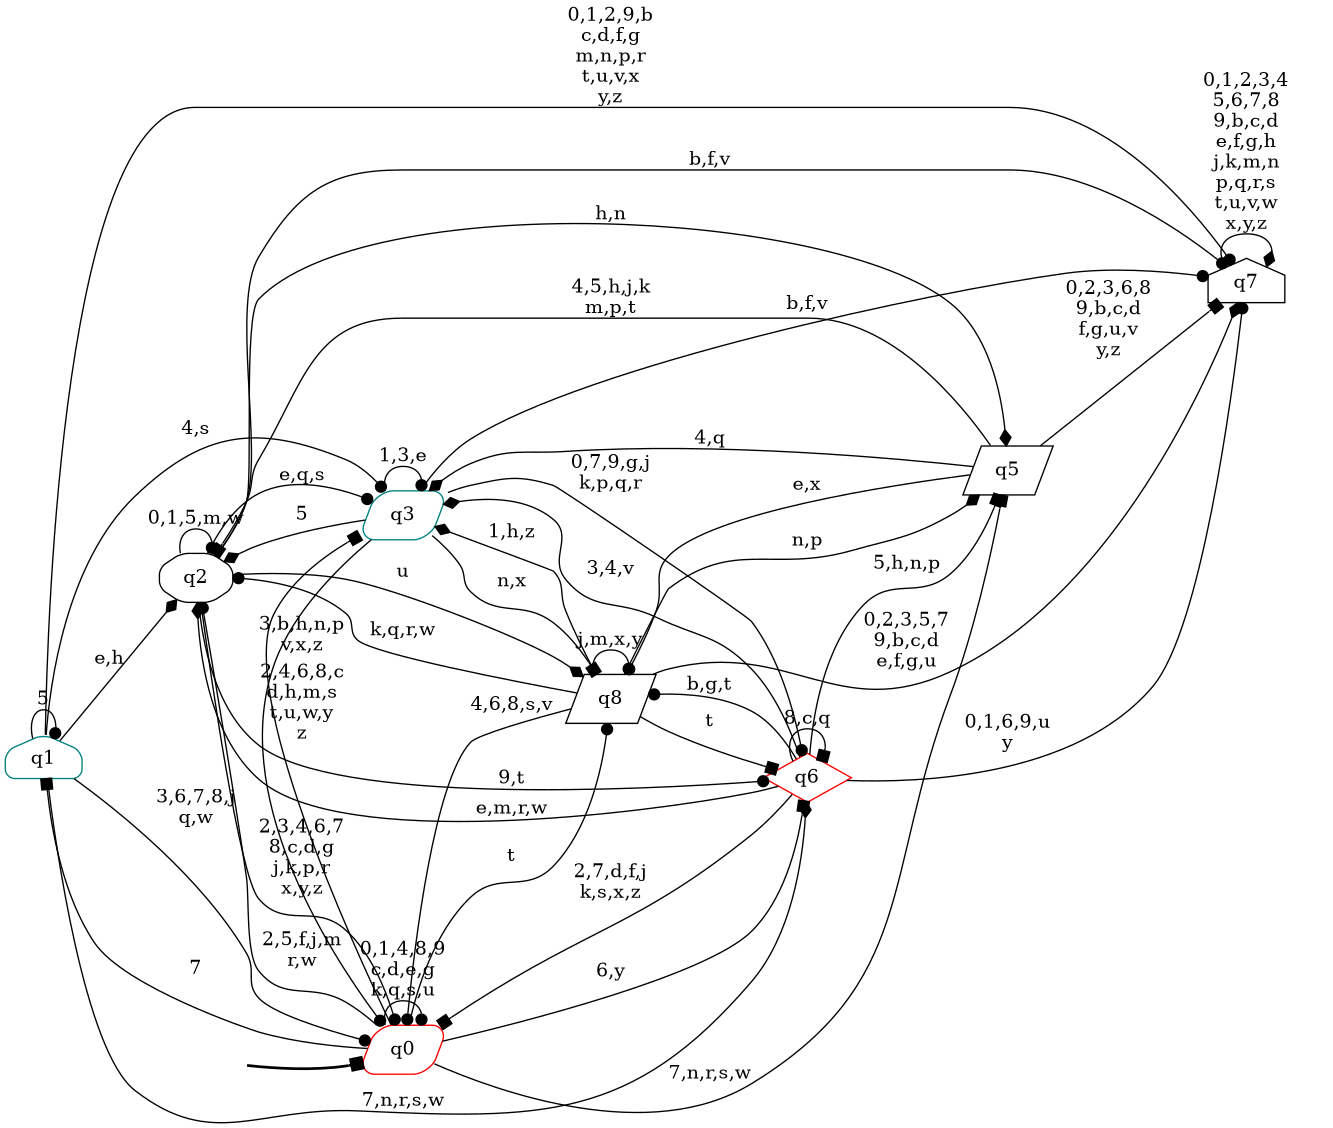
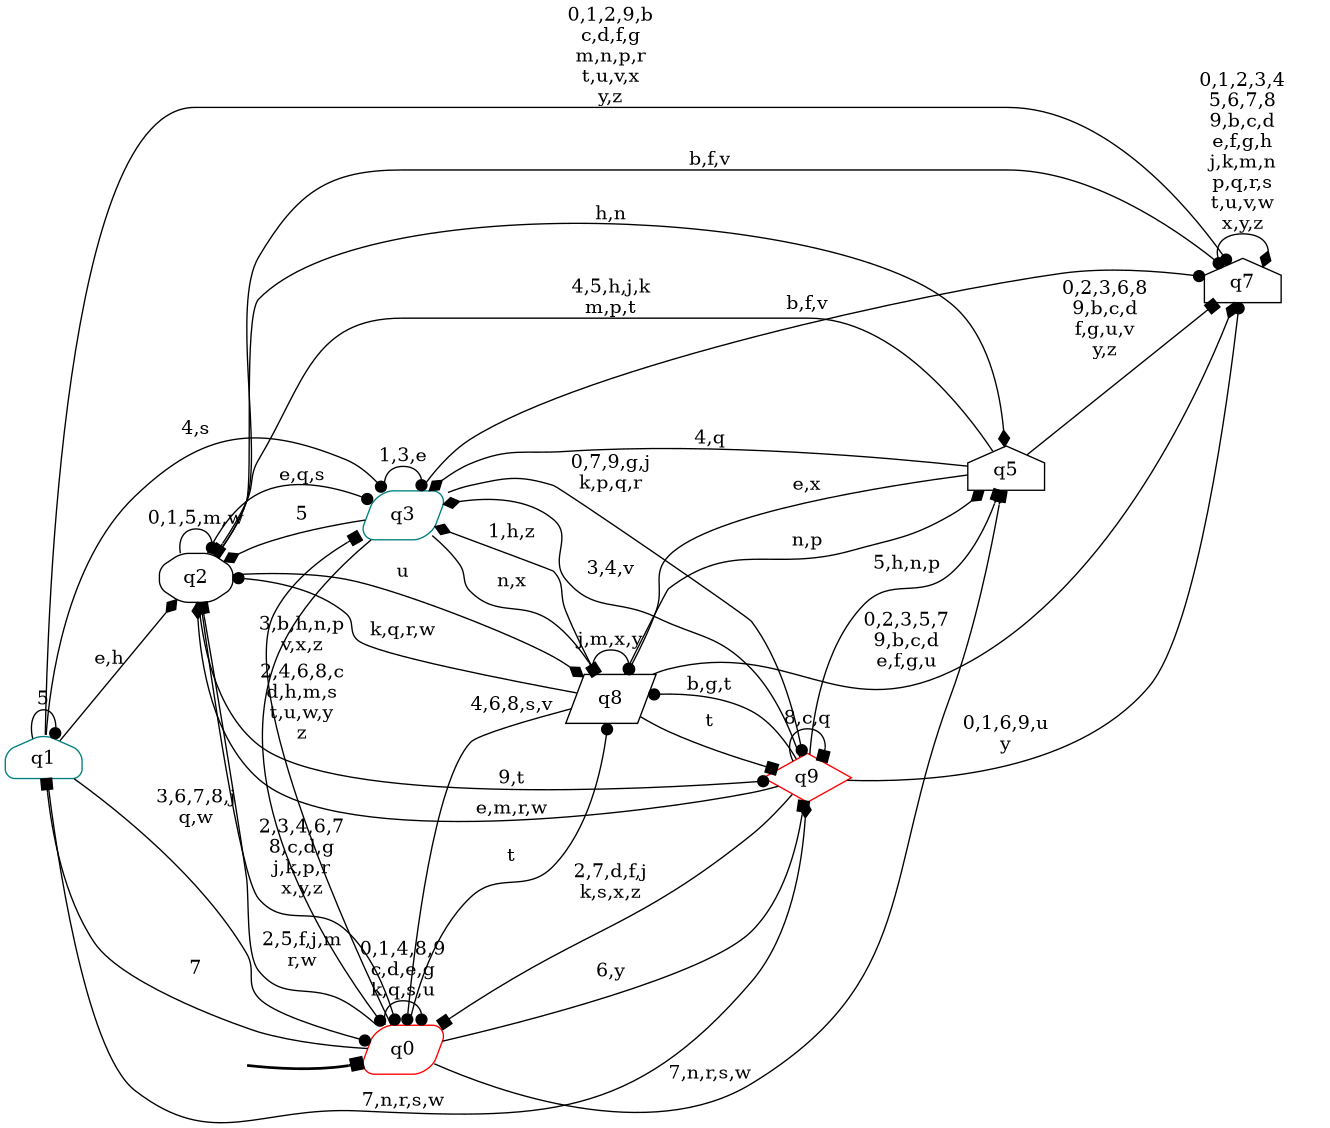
(1008, 470) -> (1006, 470)
(807, 778) -> (807, 778)
(248, 895) -> (248, 896)
